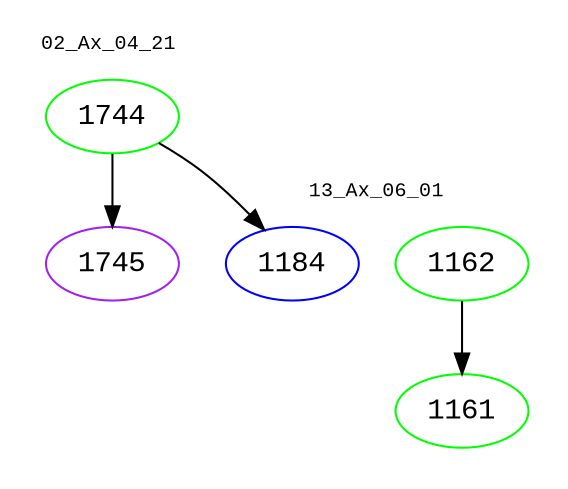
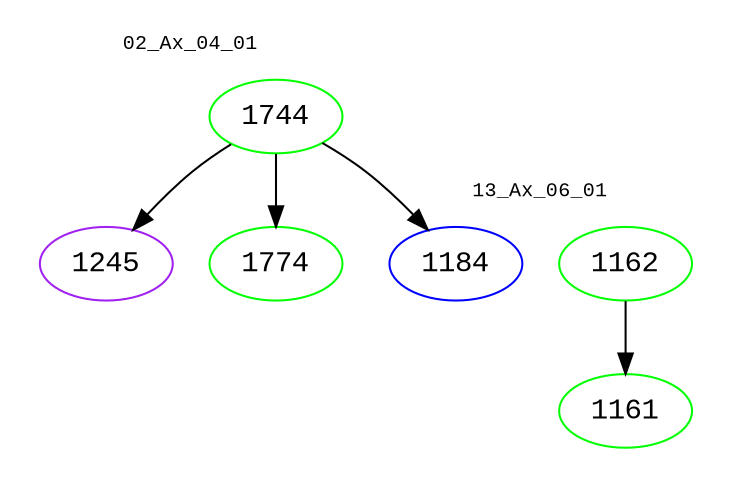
(109, 44) -> (191, 44)
(112, 264) -> (106, 264)
none -> (276, 264)
